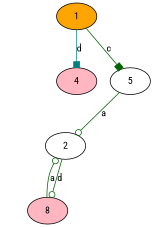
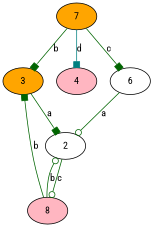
(77, 16) -> (77, 16)
none -> (23, 81)
(130, 81) -> (130, 81)
(52, 178) -> (52, 178)
(60, 178) -> (60, 178)
